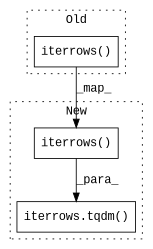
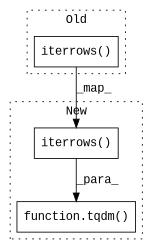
(76, 217) -> (76, 217)
